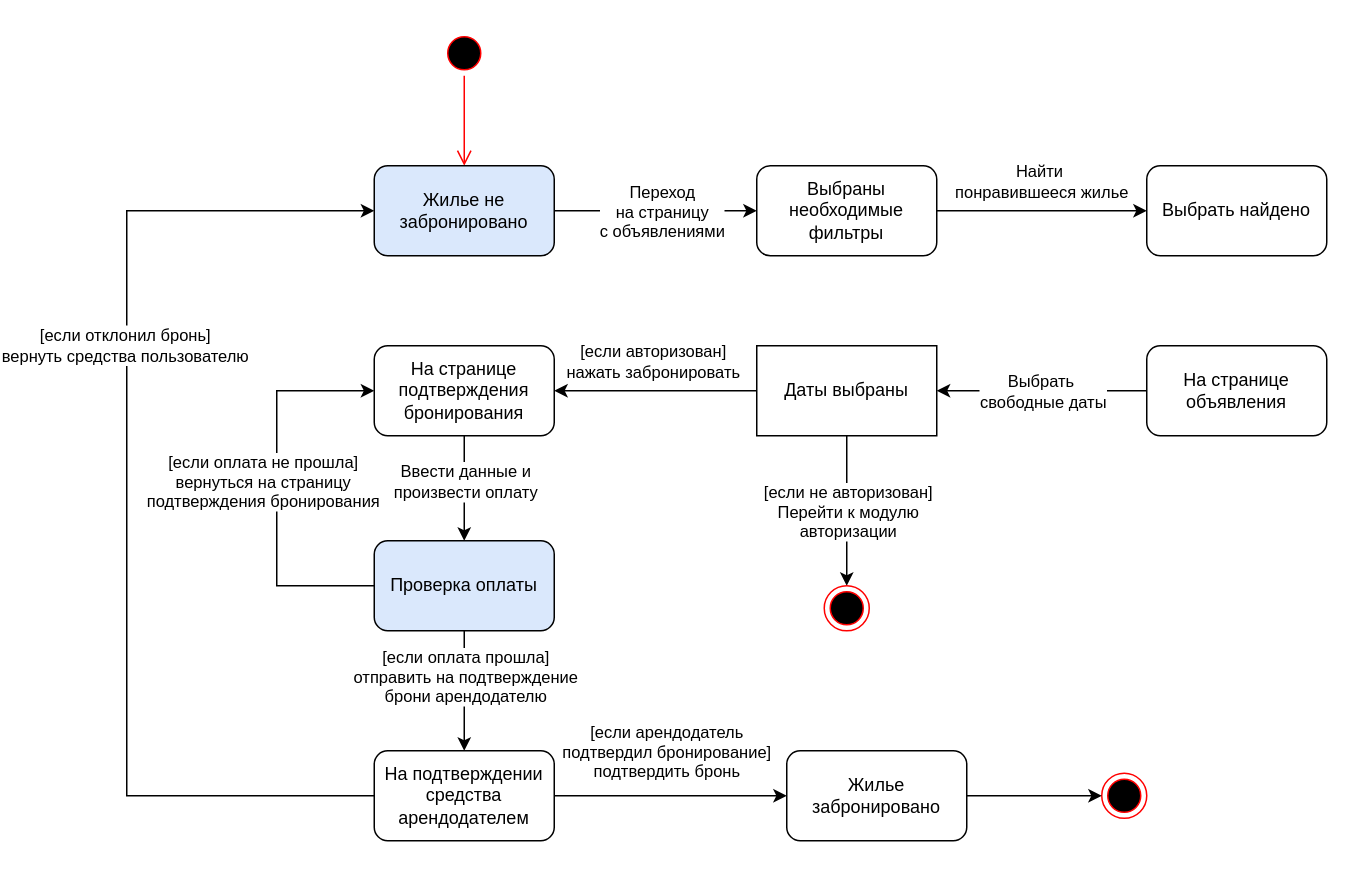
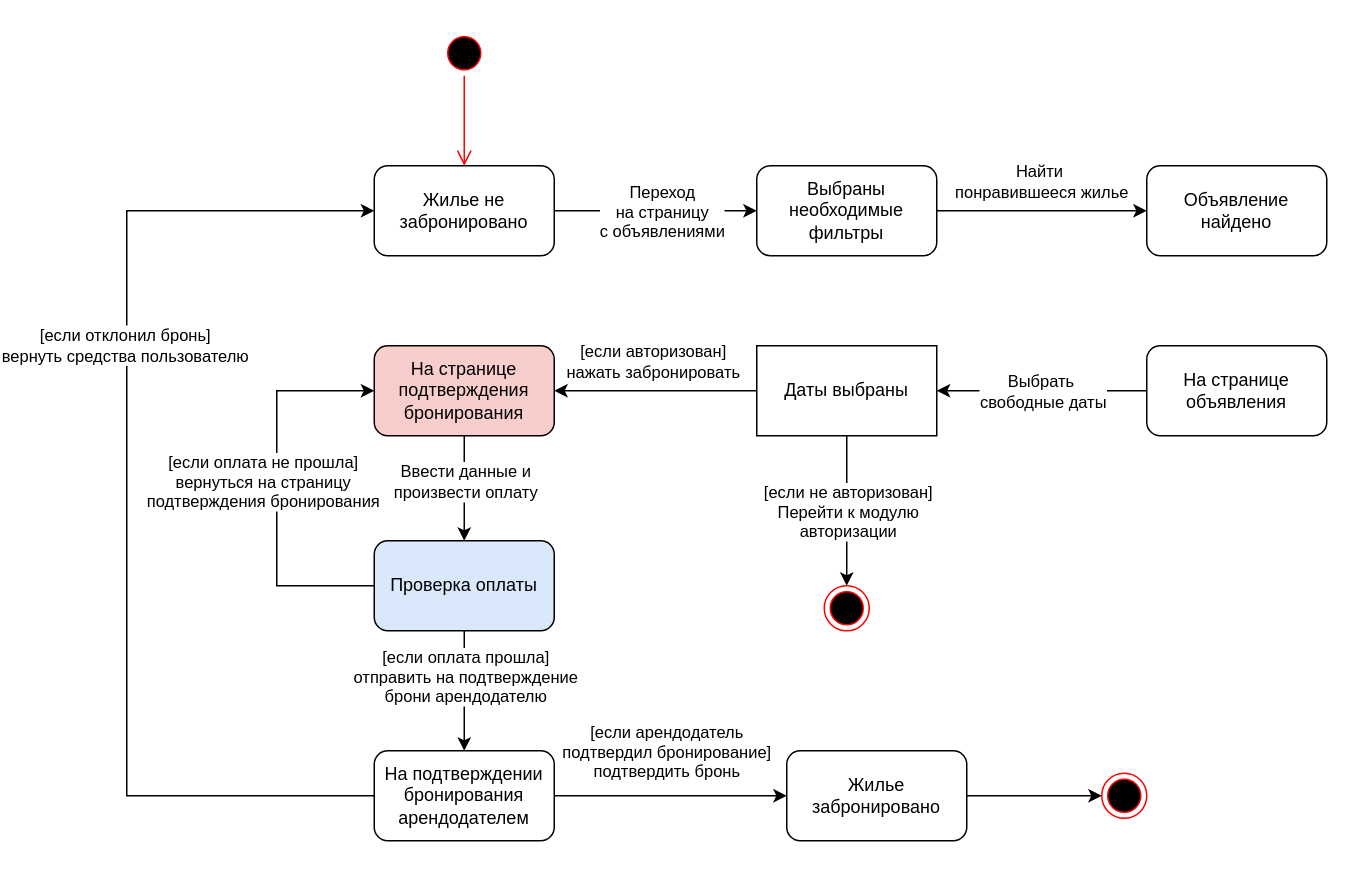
(464, 211) -> (464, 211)
(1237, 211) -> (1237, 211)
(464, 391) -> (464, 391)
(464, 796) -> (464, 796)
